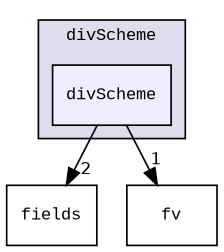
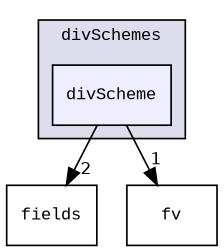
(112, 36) -> (112, 36)
